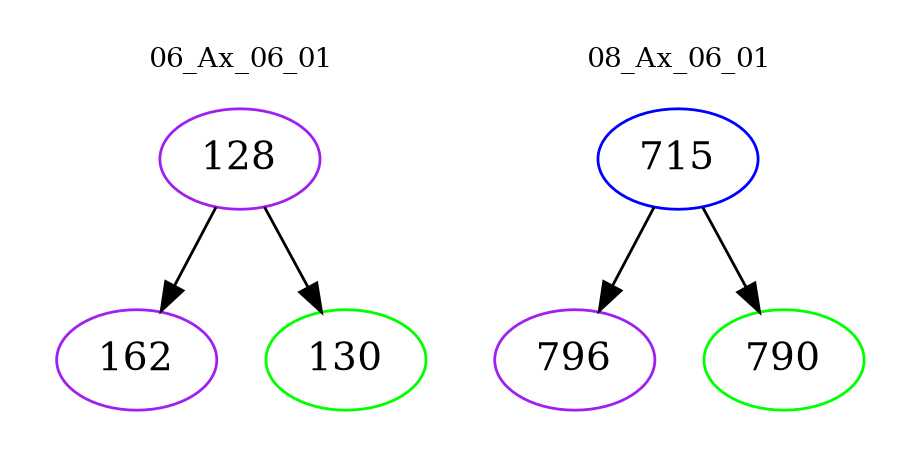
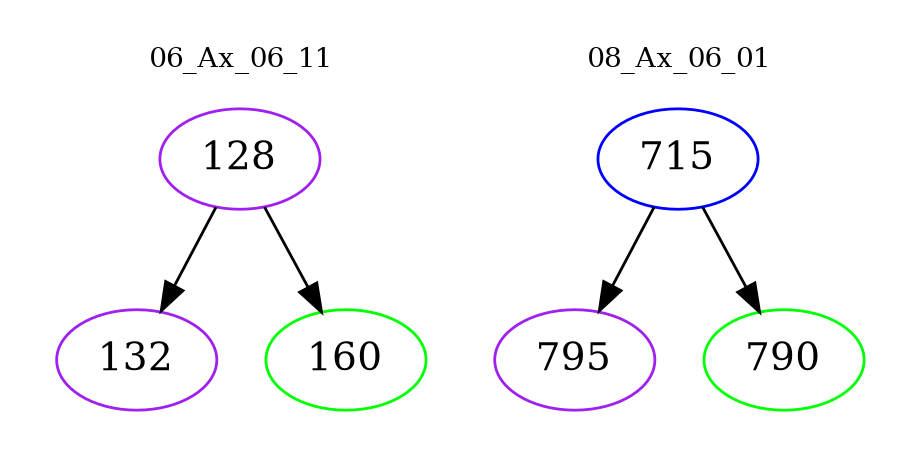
(241, 60) -> (241, 60)
(137, 360) -> (137, 360)
(346, 360) -> (346, 360)
(575, 360) -> (575, 360)
